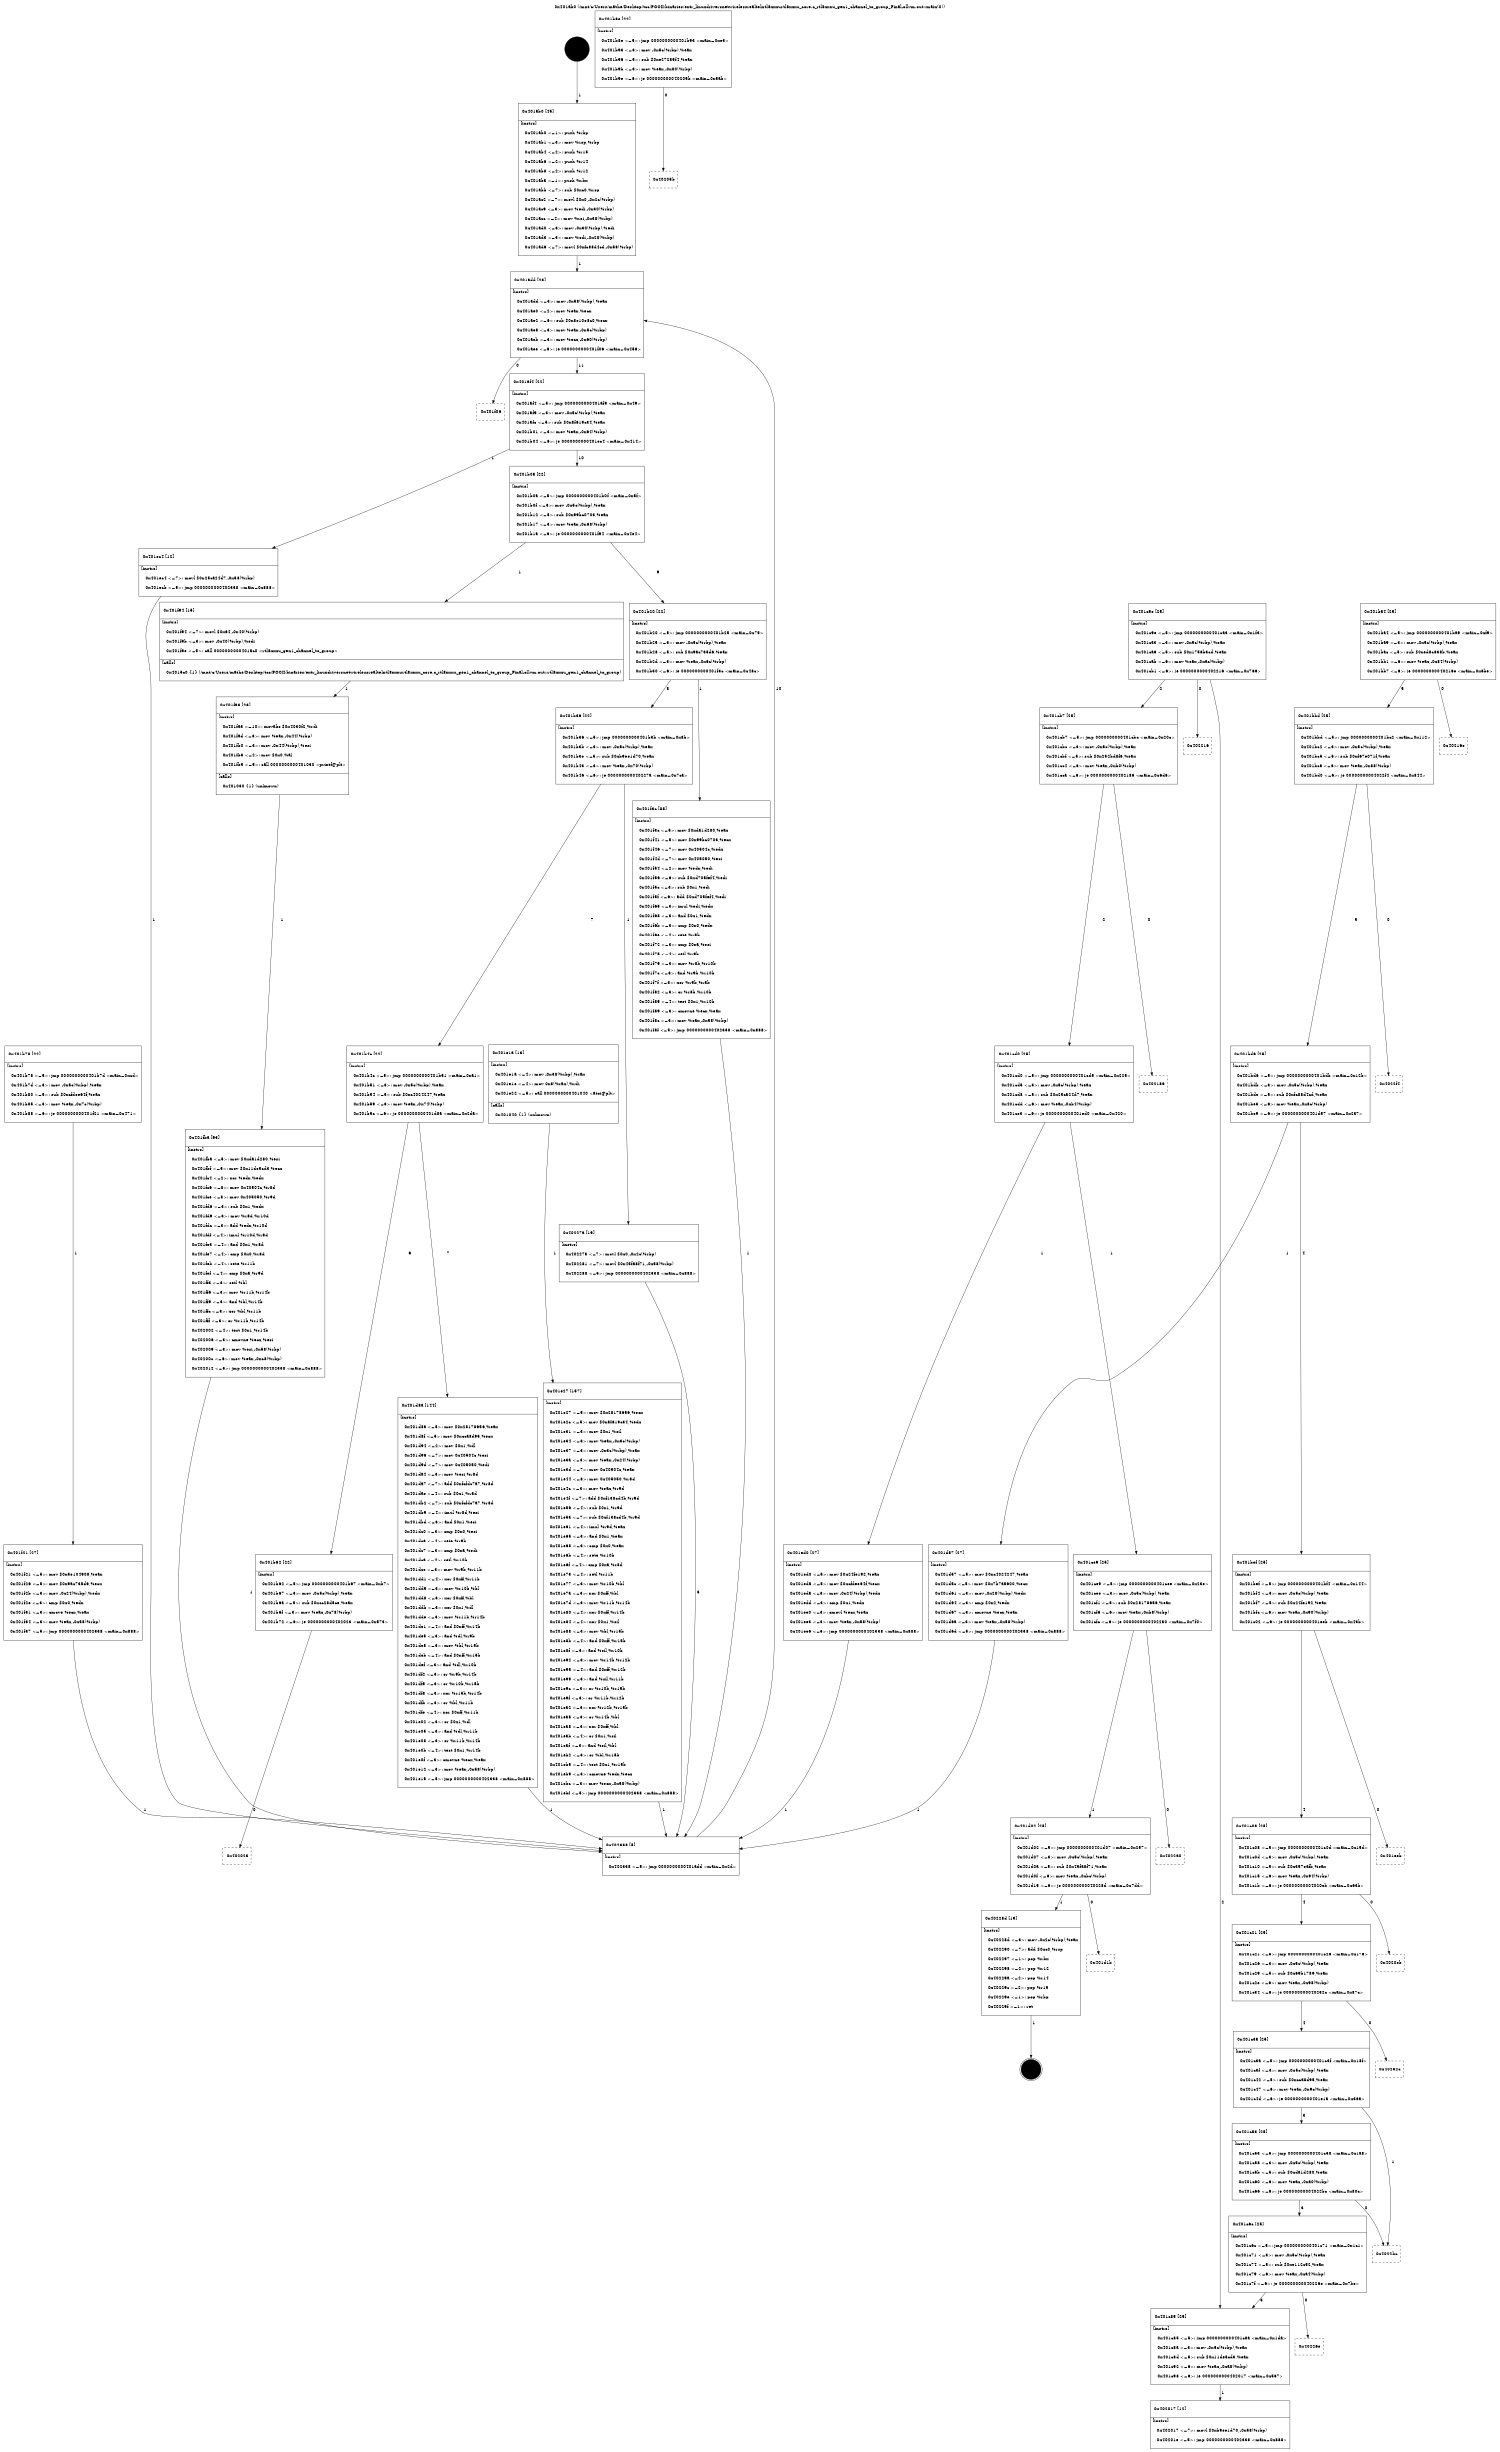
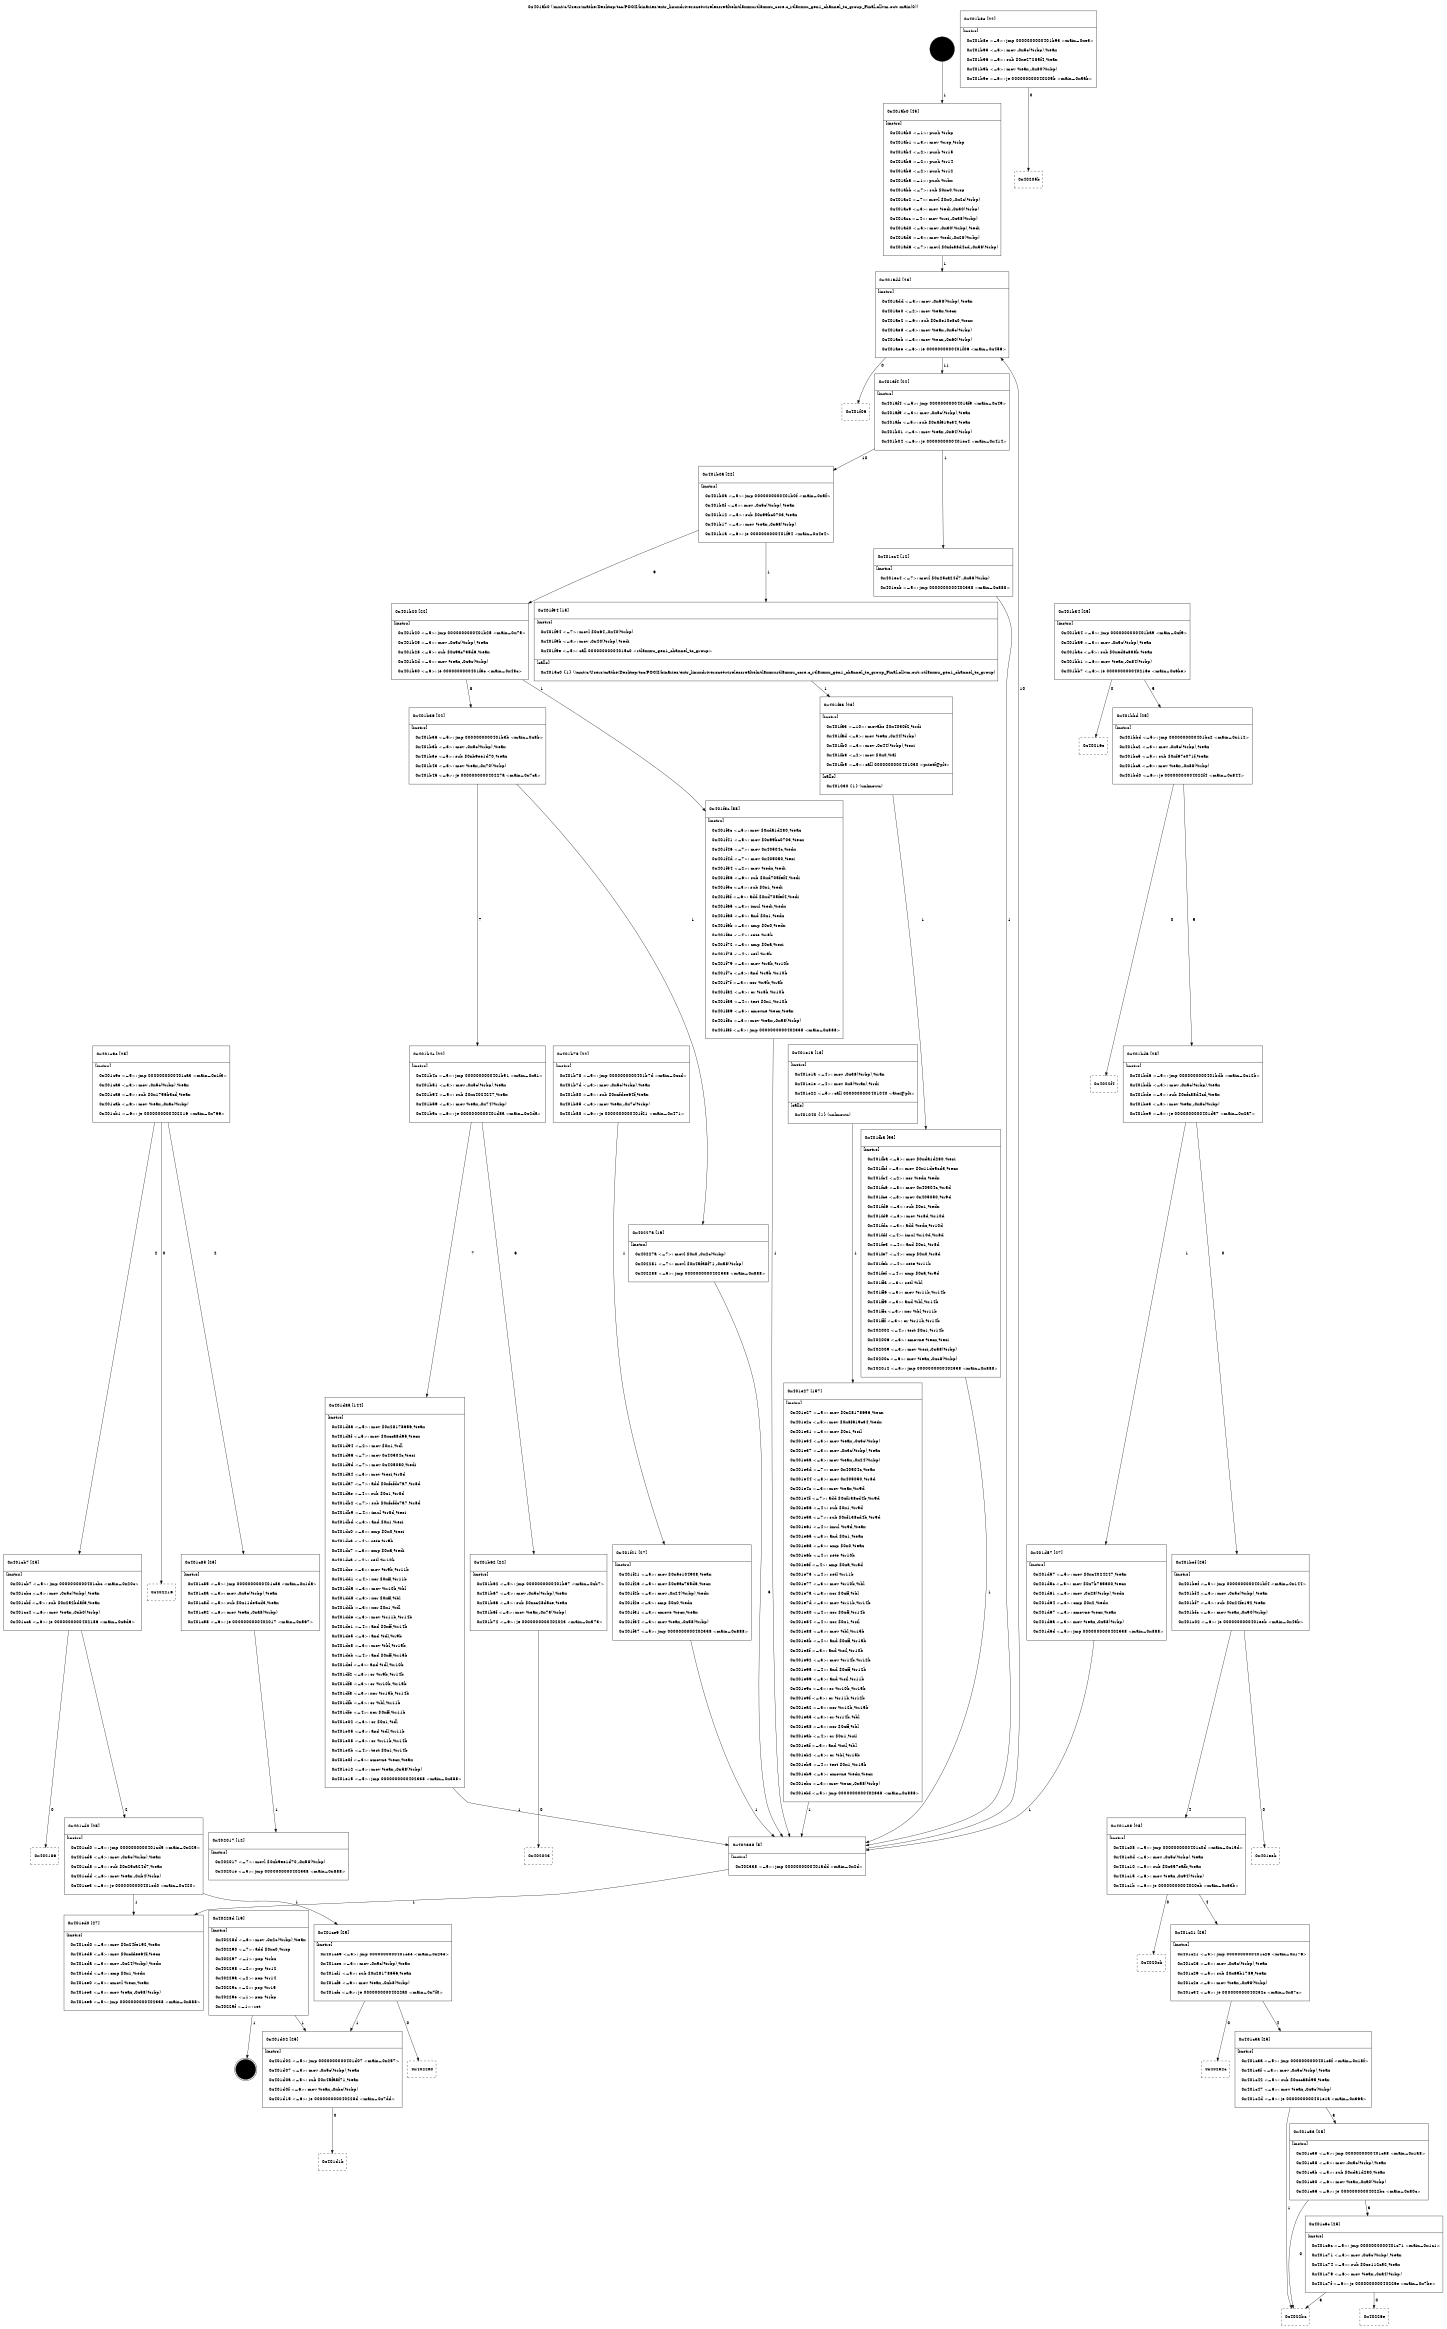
(1303, 1253) -> (1222, 1253)
(818, 1752) -> (463, 1898)
(1060, 1901) -> (300, 2022)
(1260, 2299) -> (1317, 2299)
